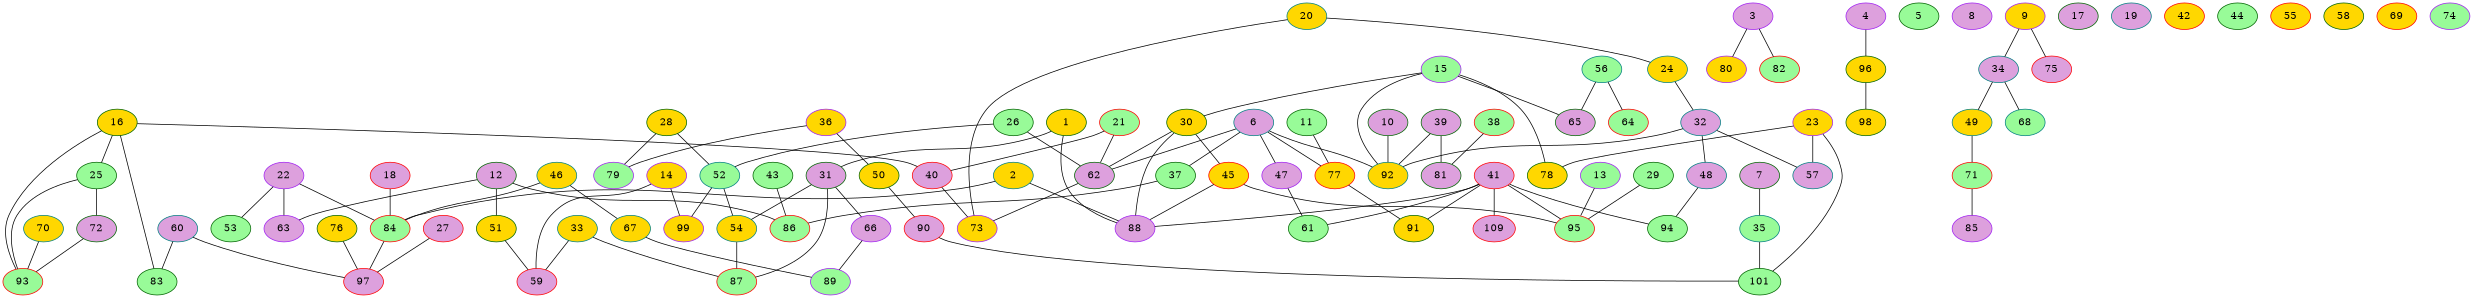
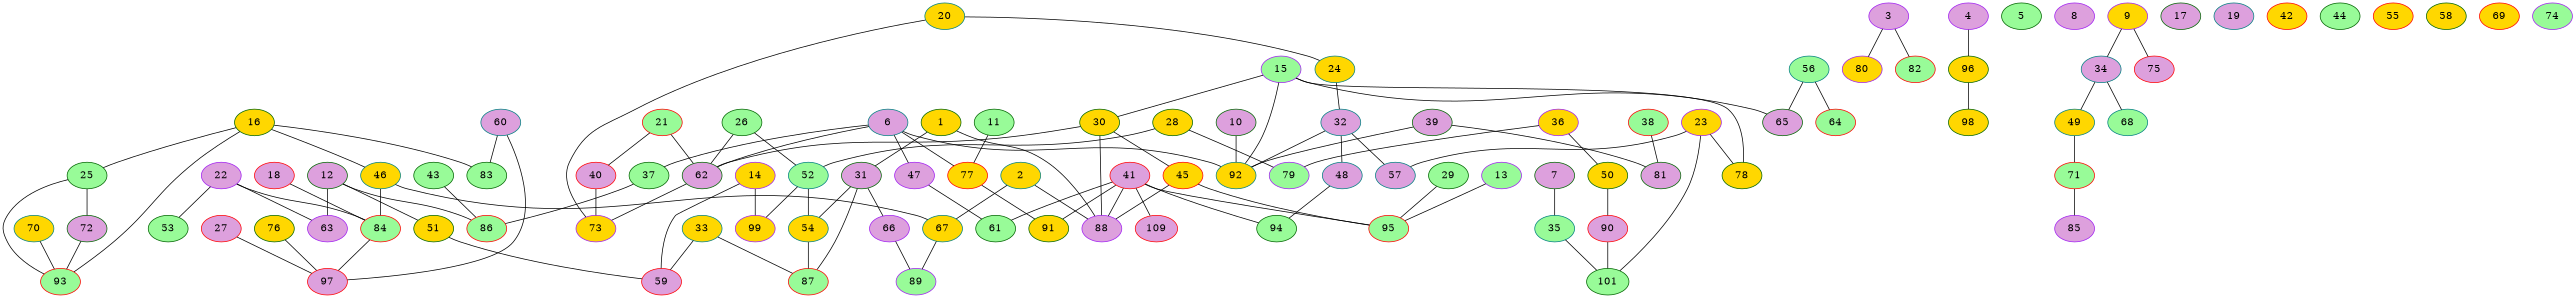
(528, 137) -> (319, 148)
(699, 193) -> (982, 202)
